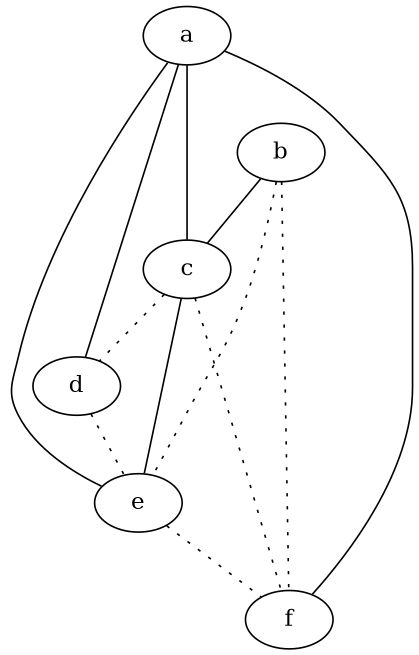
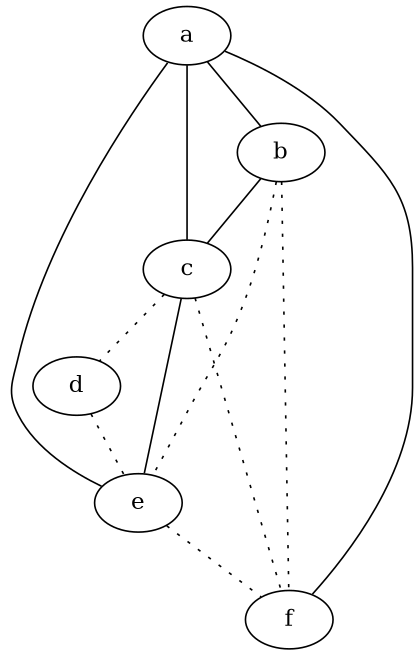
(132, 211) -> (234, 94)
